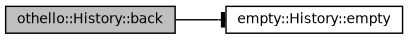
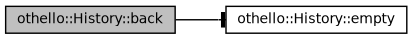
(314, 20) -> (316, 20)
